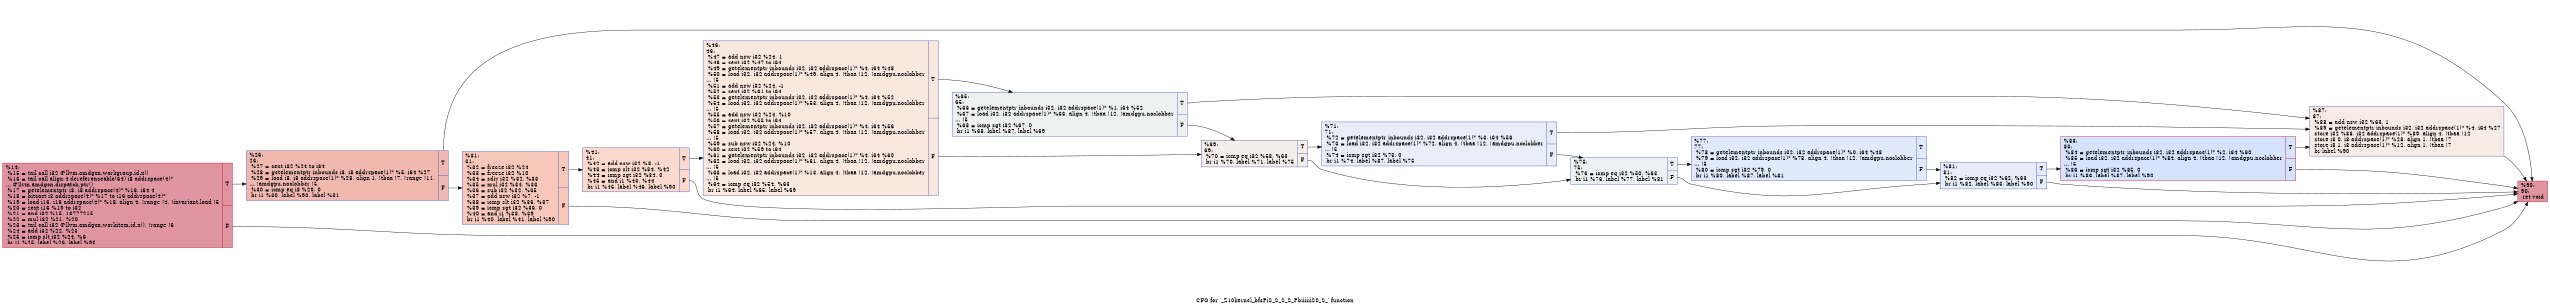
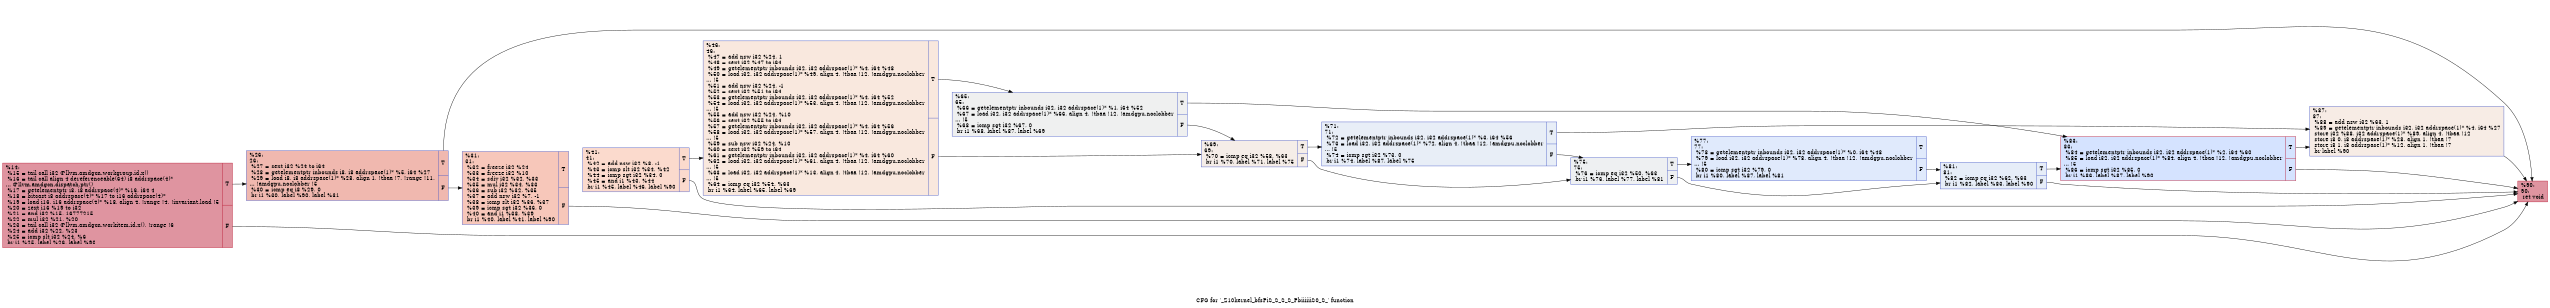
(744, 92) -> (744, 92)
(1747, 96) -> (1626, 111)
(574, 170) -> none
